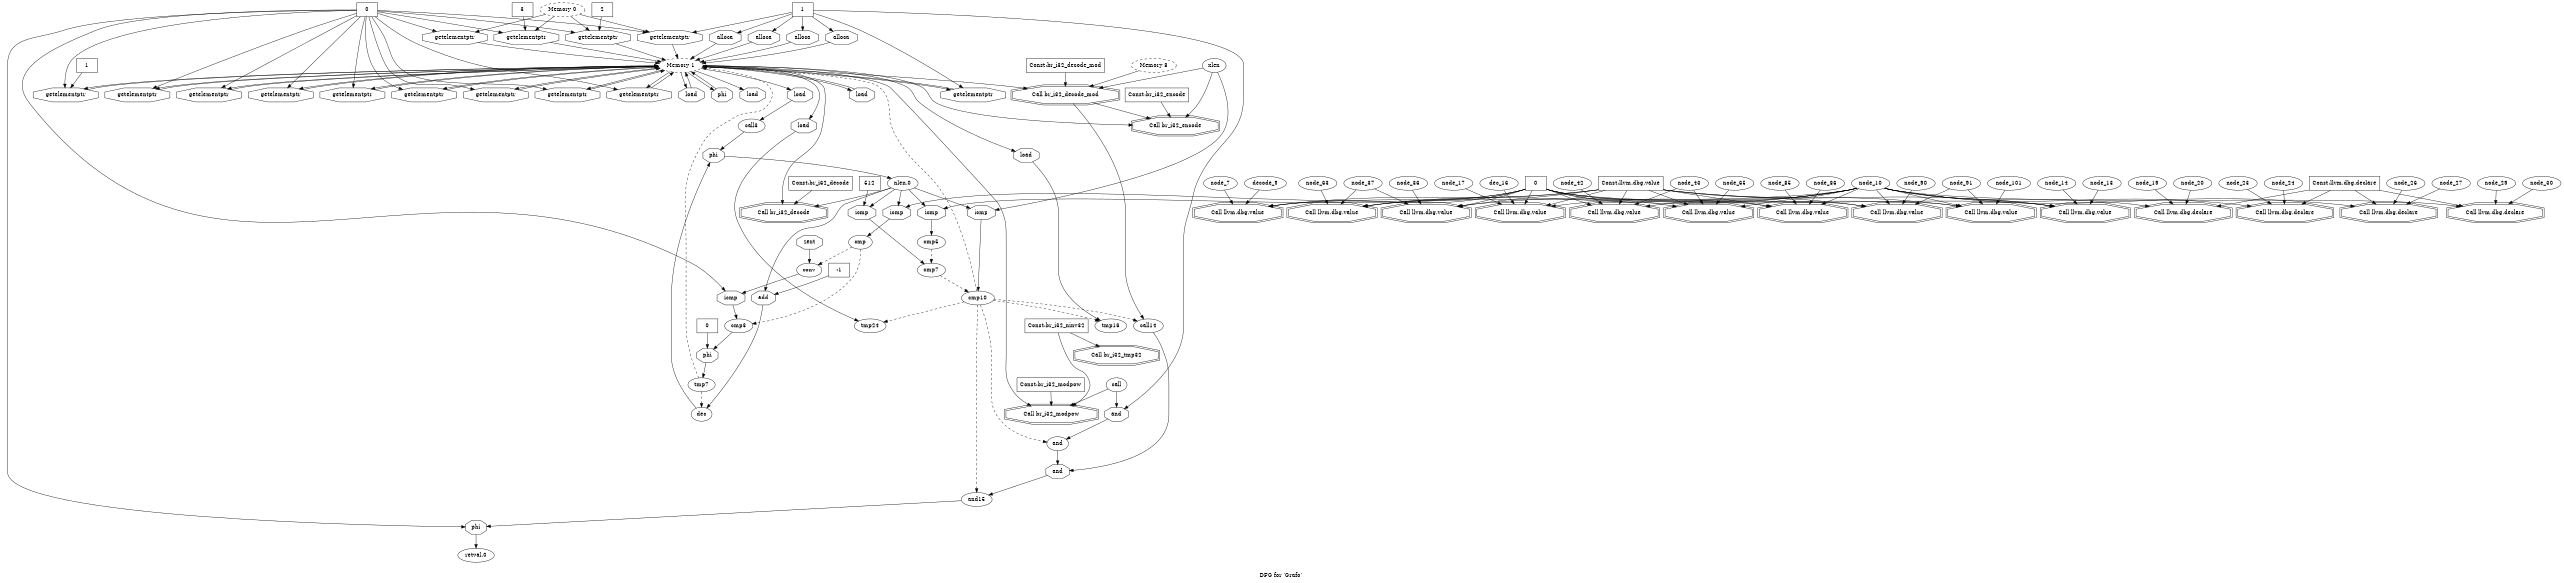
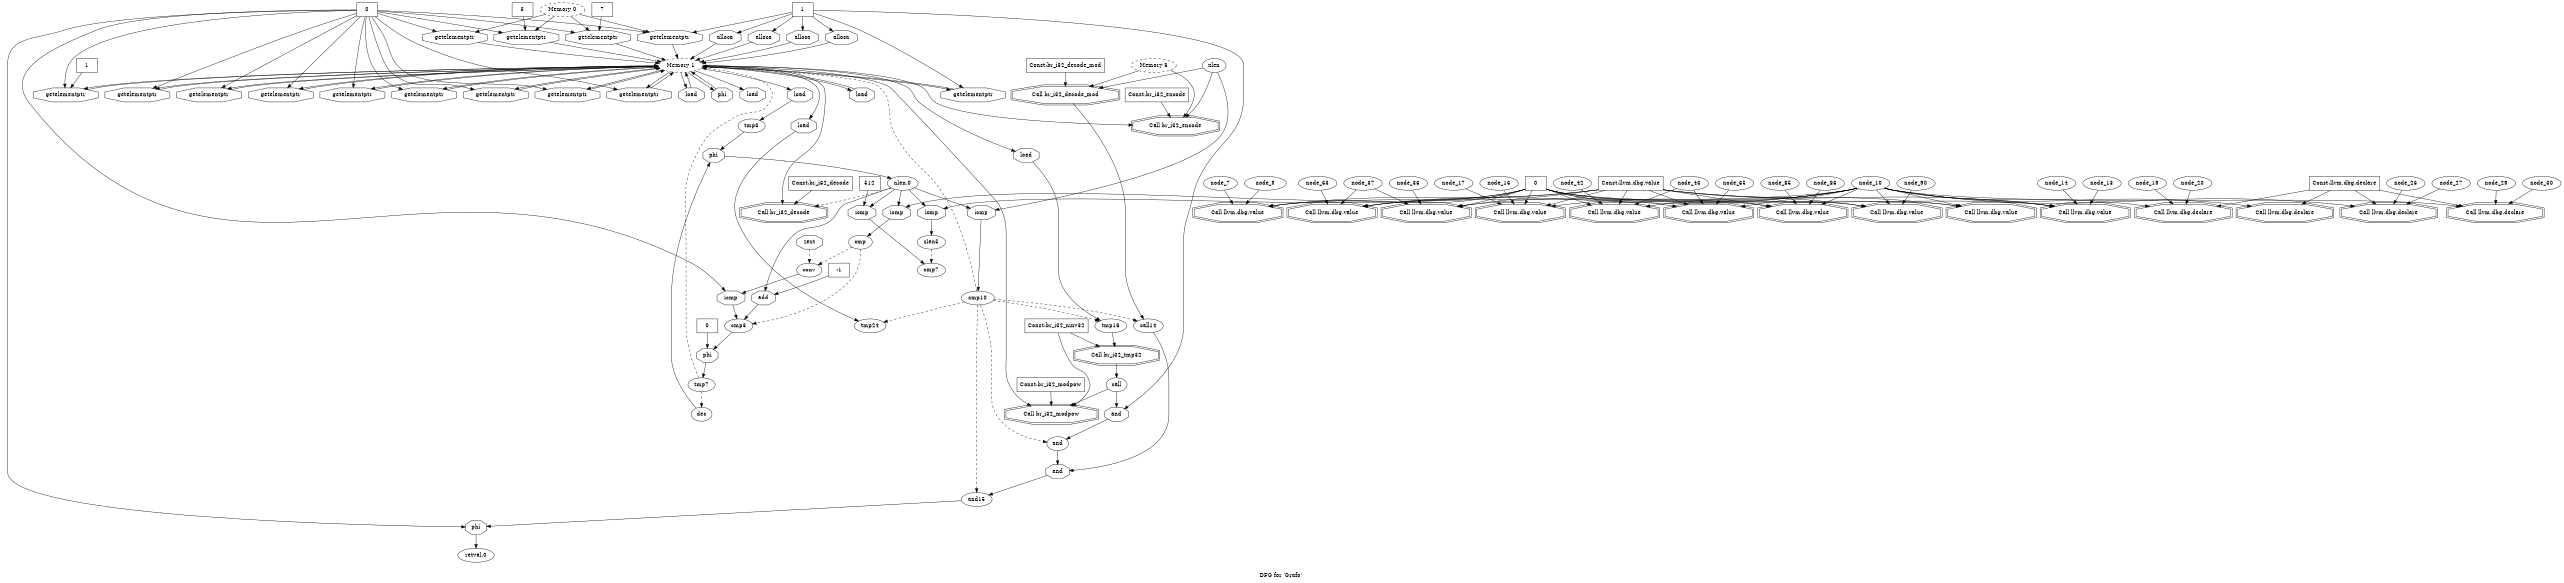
(602, 10) -> (602, 10)
(904, 77) -> none
(1120, 110) -> (1193, 88)
(752, 126) -> (752, 126)
(1265, 183) -> (1265, 183)
(1499, 183) -> (1499, 183)
(1961, 183) -> none
(2009, 183) -> none
(2238, 183) -> none
(2283, 183) -> none
(855, 198) -> (855, 198)
(931, 242) -> (931, 242)
(810, 254) -> (810, 254)
(953, 283) -> none
none -> (1113, 338)
(743, 359) -> (752, 311)
none -> (1117, 369)
